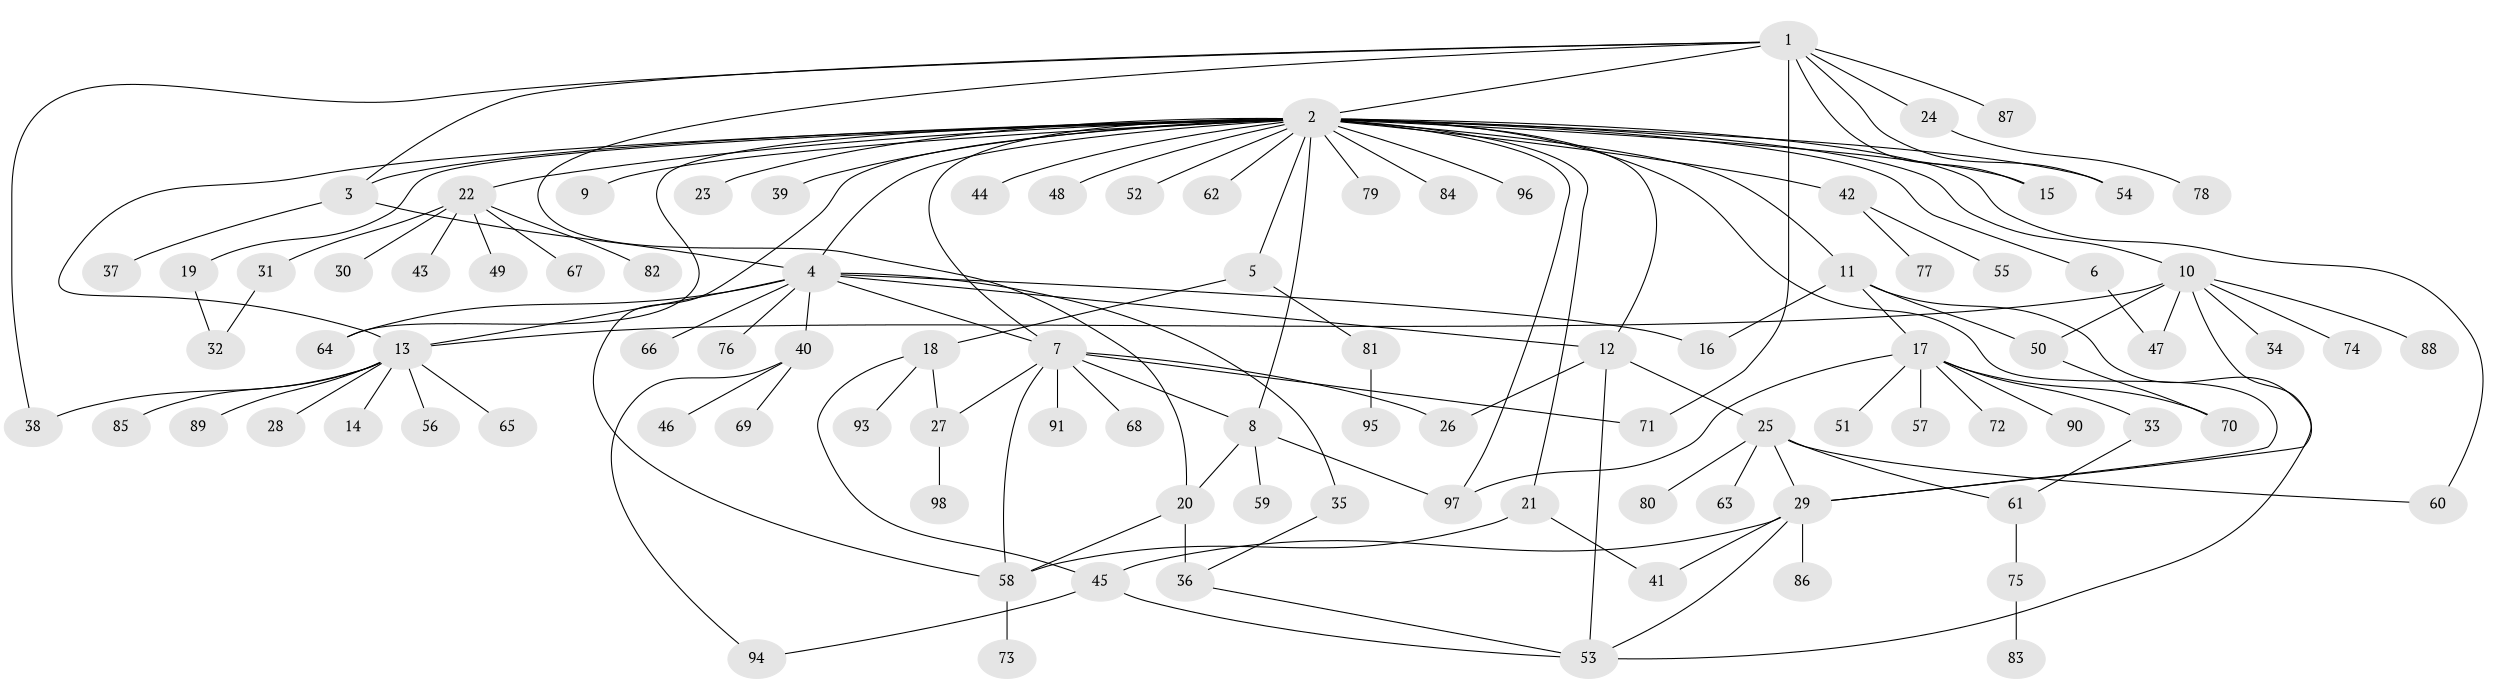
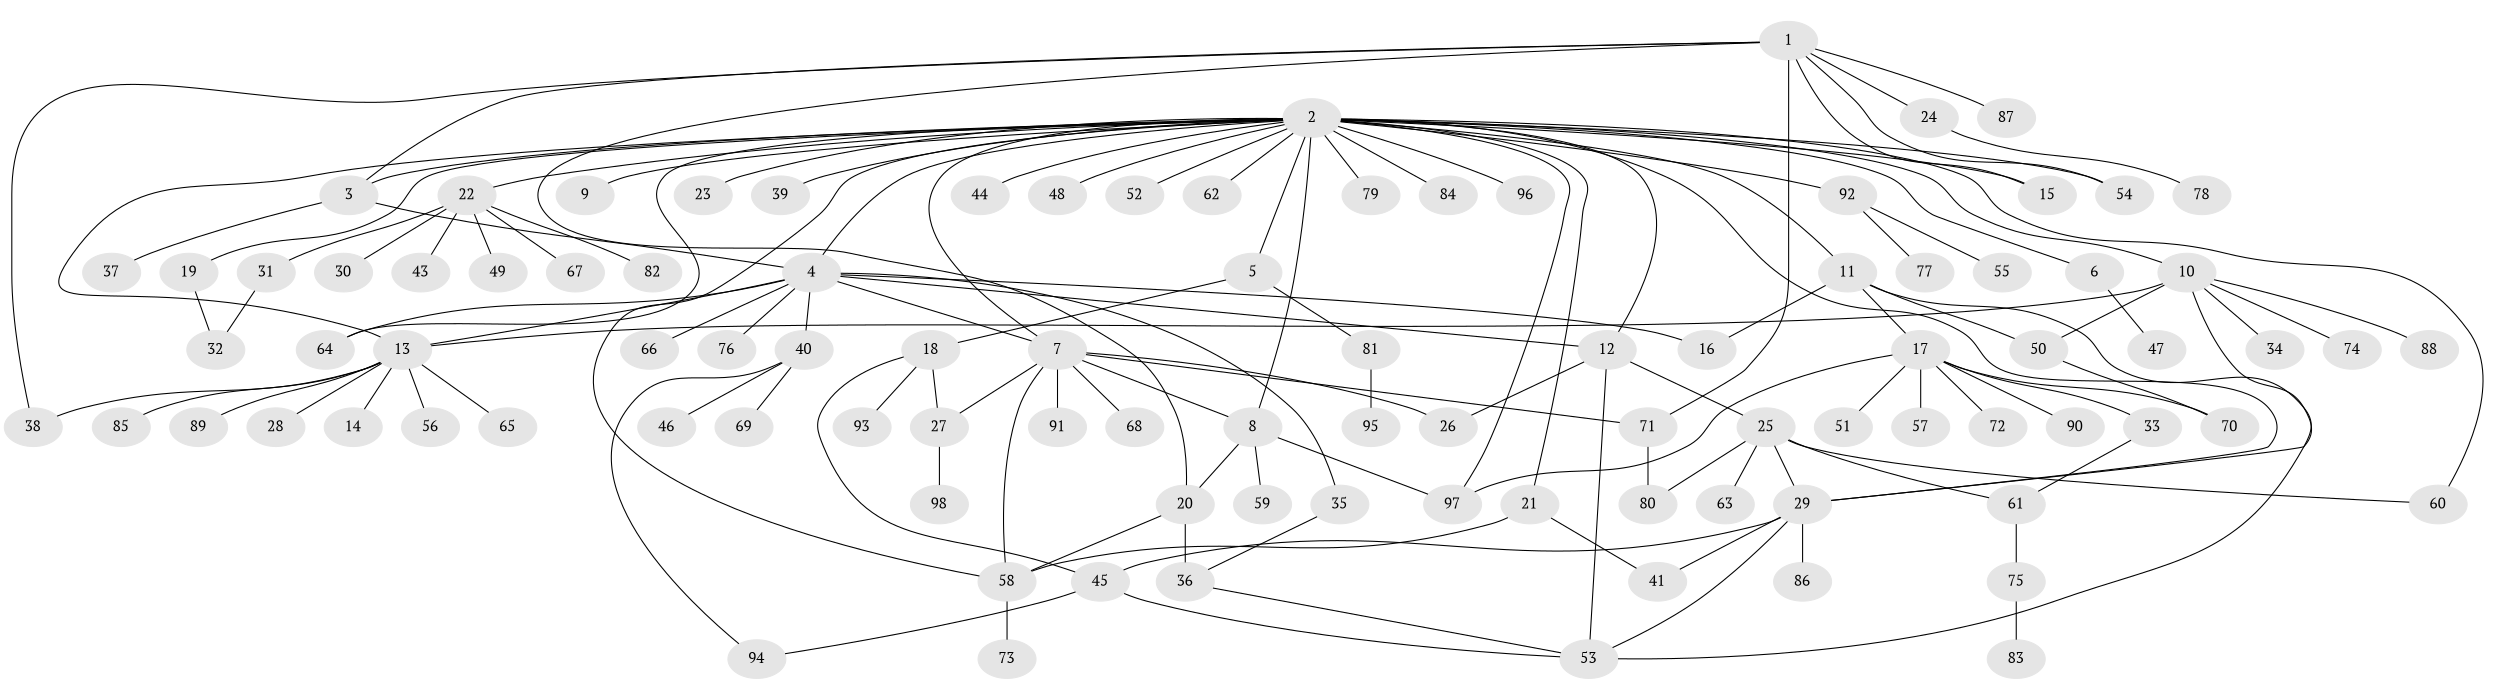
(1550, 79) -> none
(1848, 195) -> (1848, 195)
(2172, 311) -> none
none -> (1648, 469)
